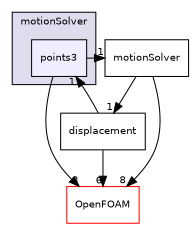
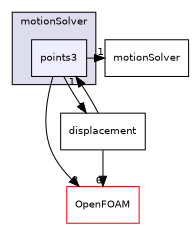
(128, 91) -> (72, 91)
(159, 131) -> none
